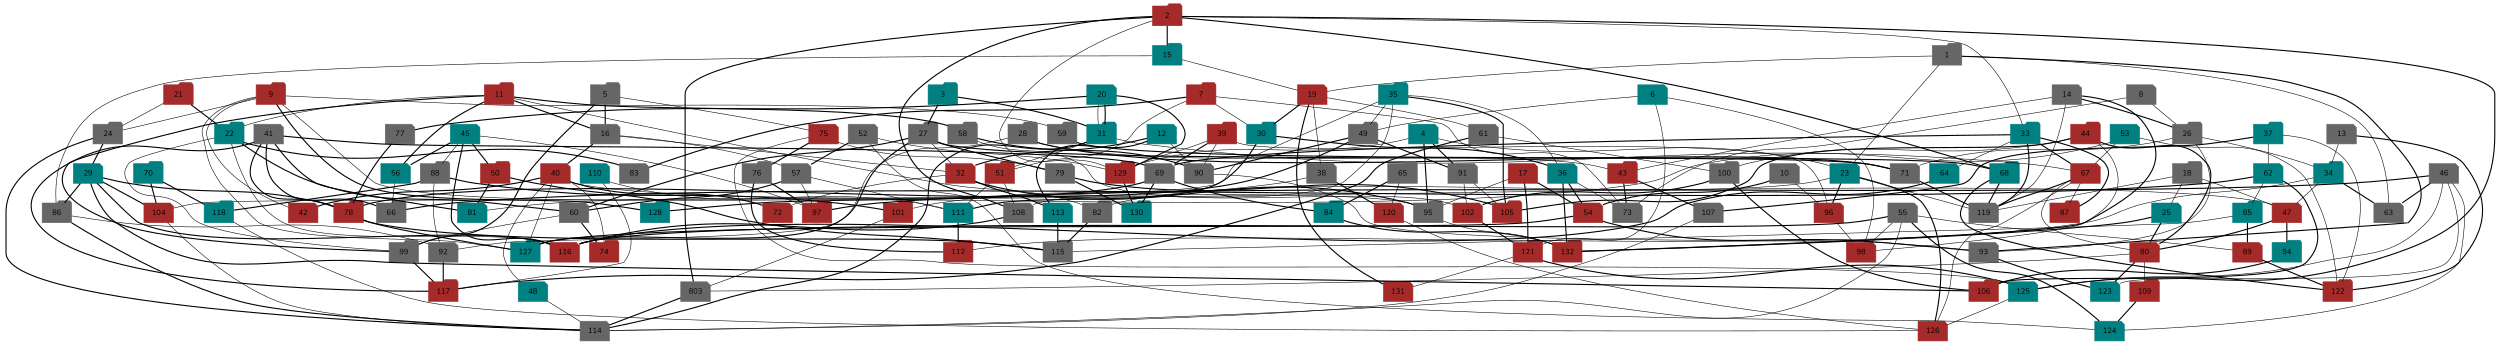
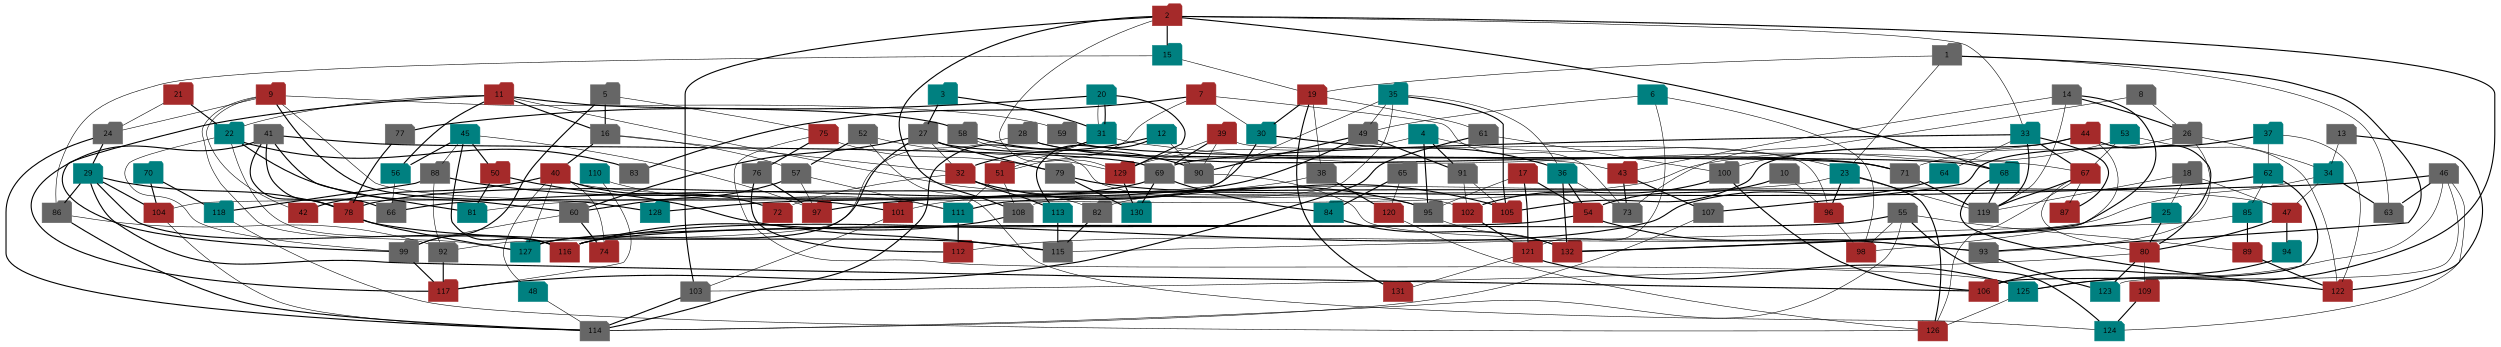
(696, 292) -> (696, 292)
